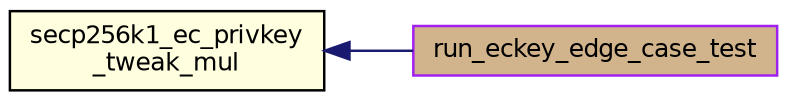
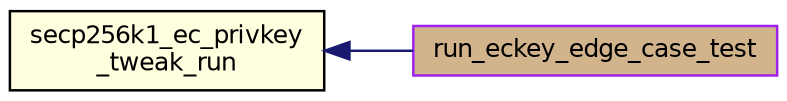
(167, 51) -> (167, 51)
